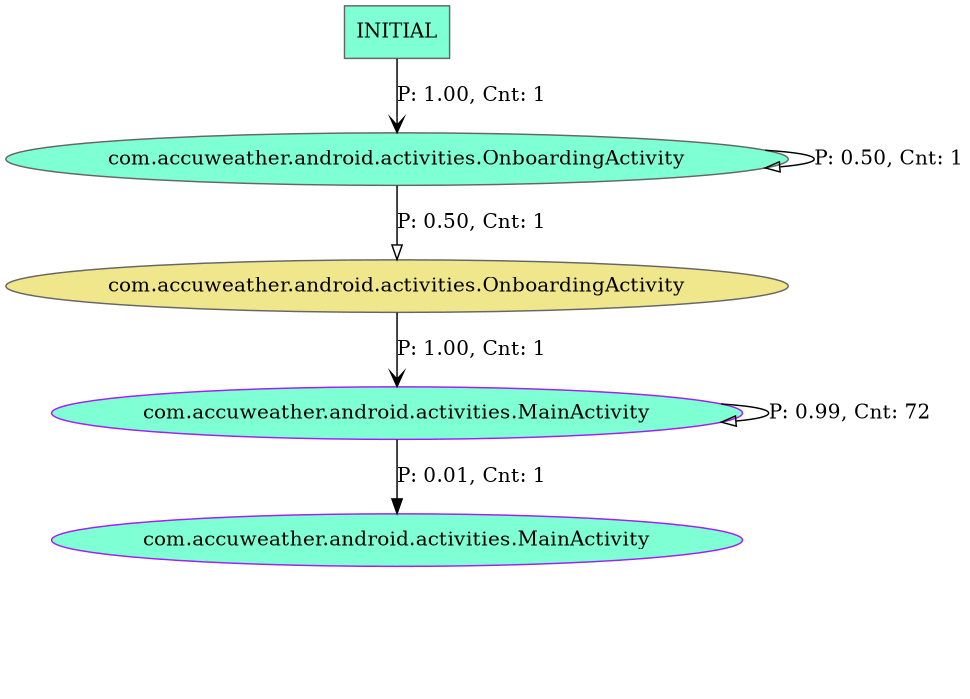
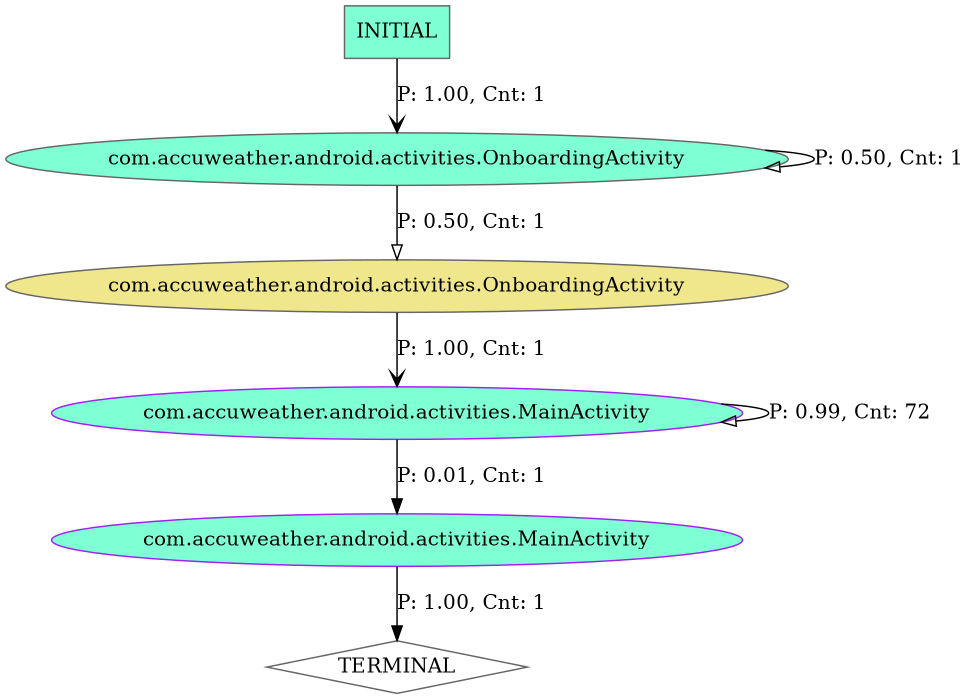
none -> (397, 667)
